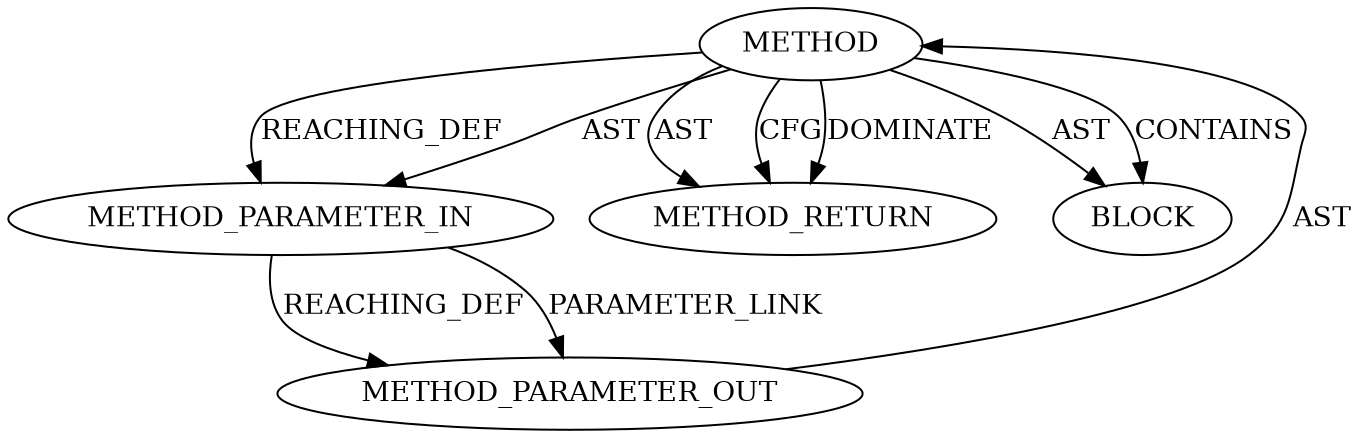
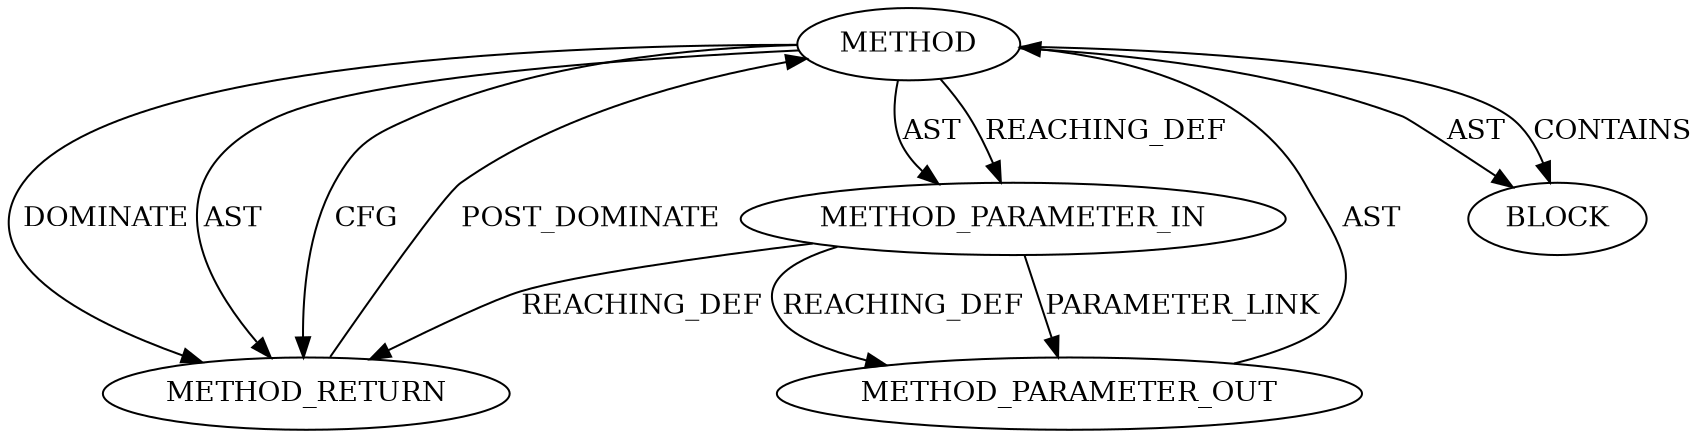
none -> (517, 149)
none -> (594, 275)
